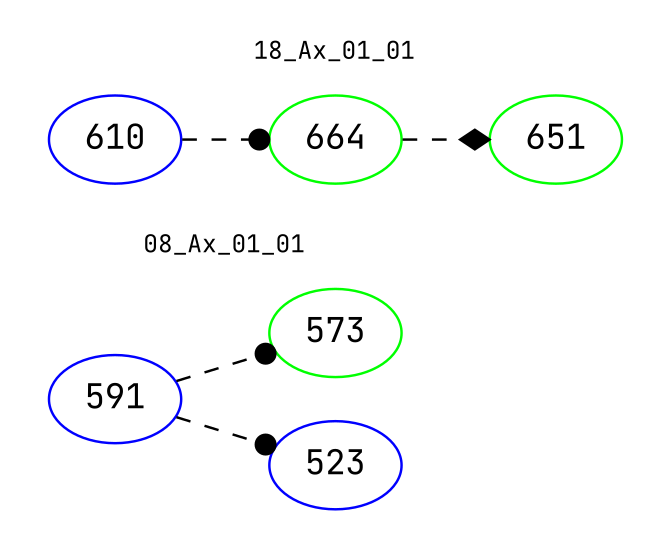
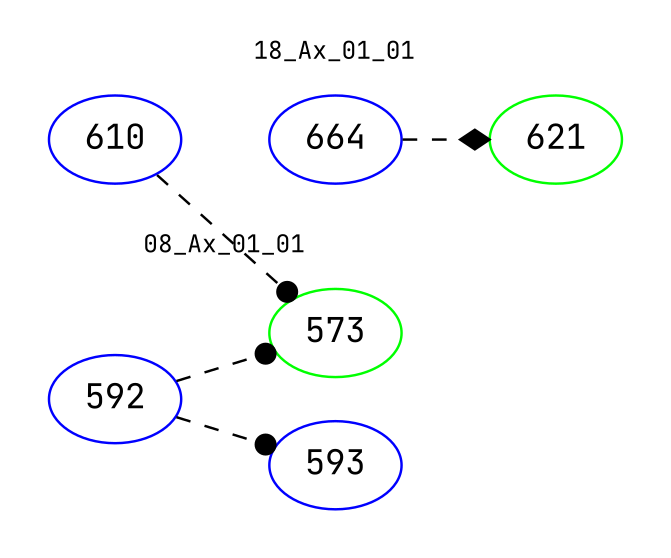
(216, 140) -> (227, 238)
(335, 140) -> (335, 140)
(556, 140) -> (556, 140)
(115, 399) -> (115, 399)
(335, 465) -> (335, 465)
